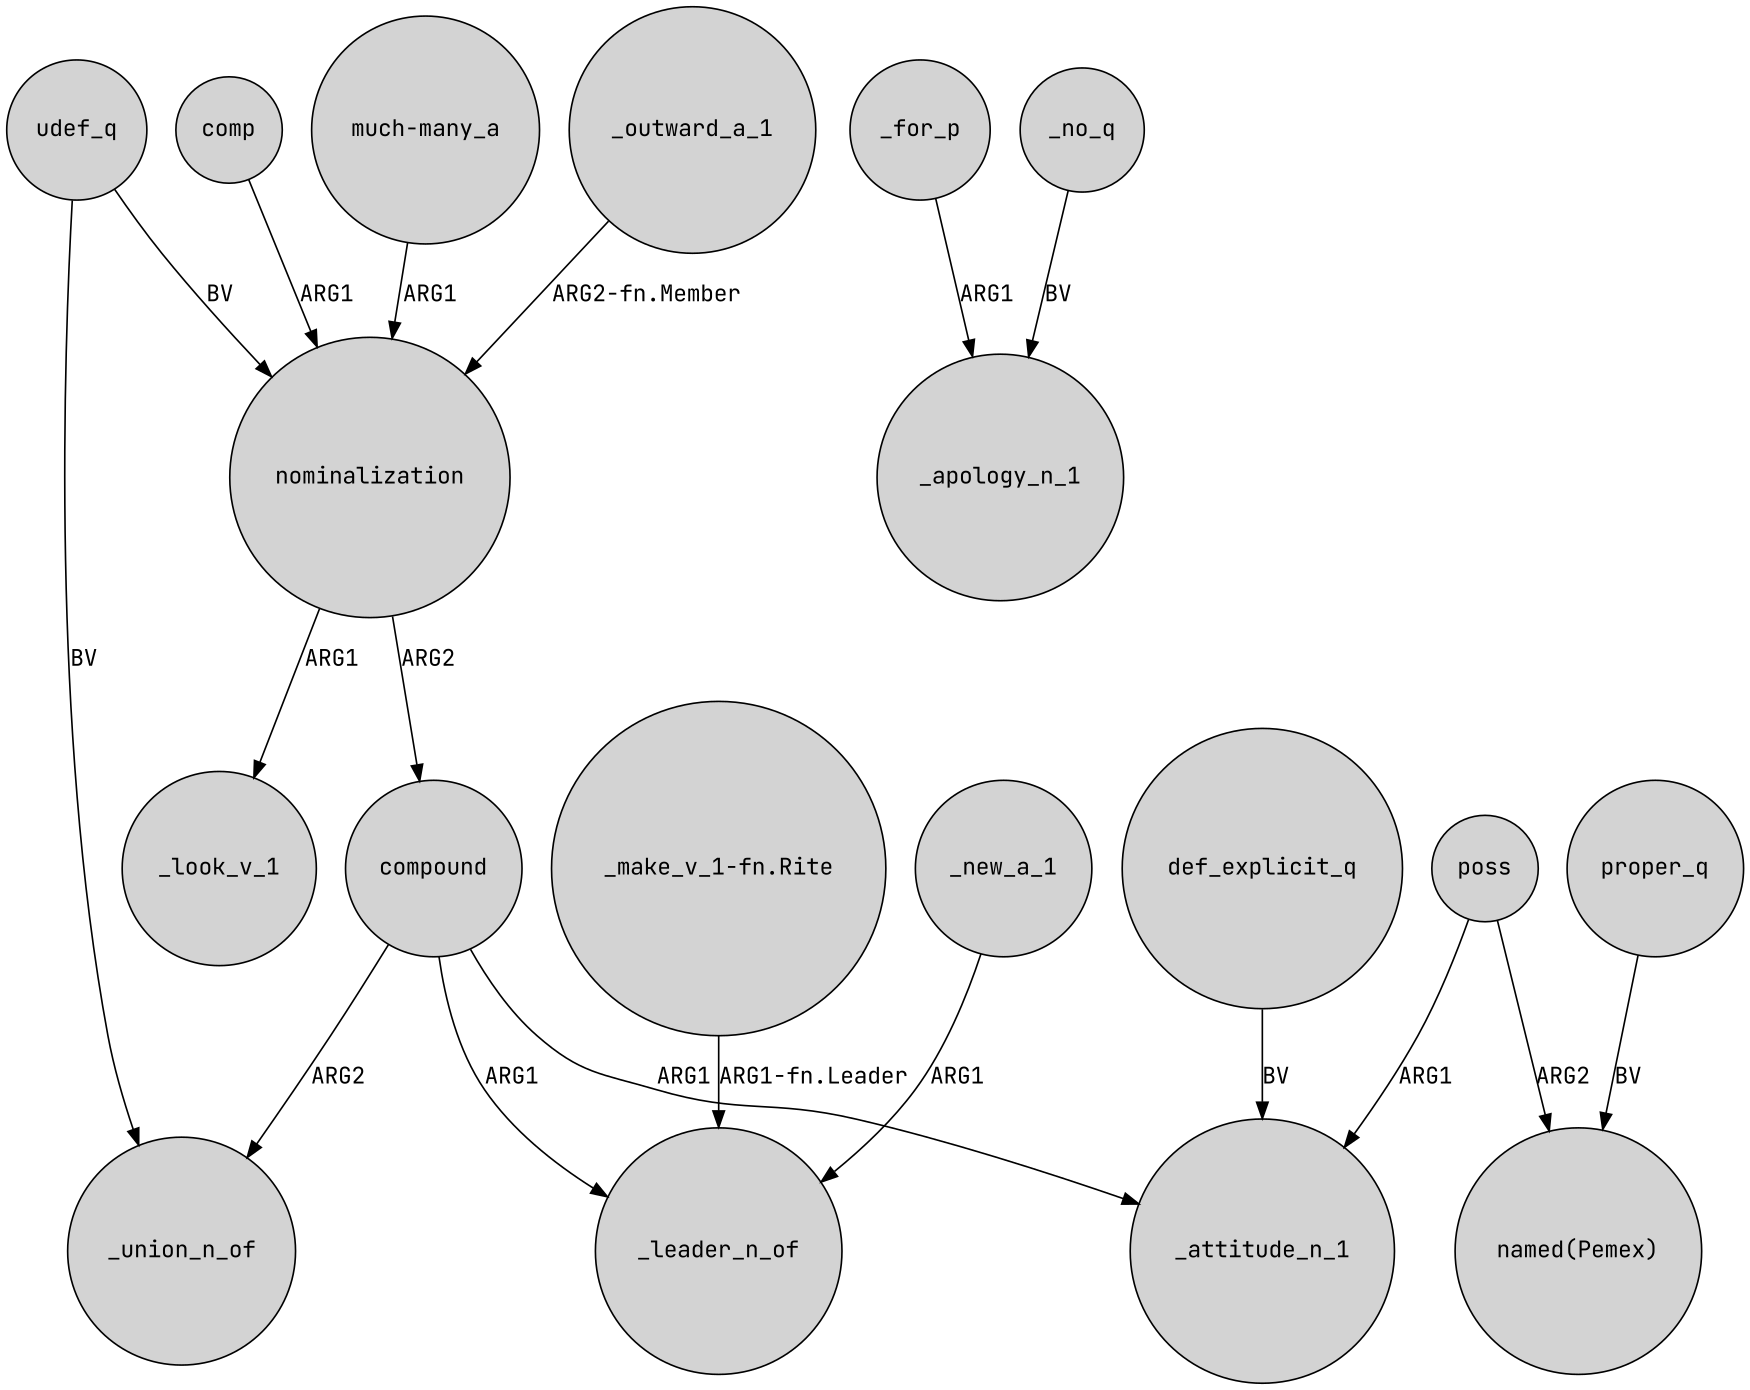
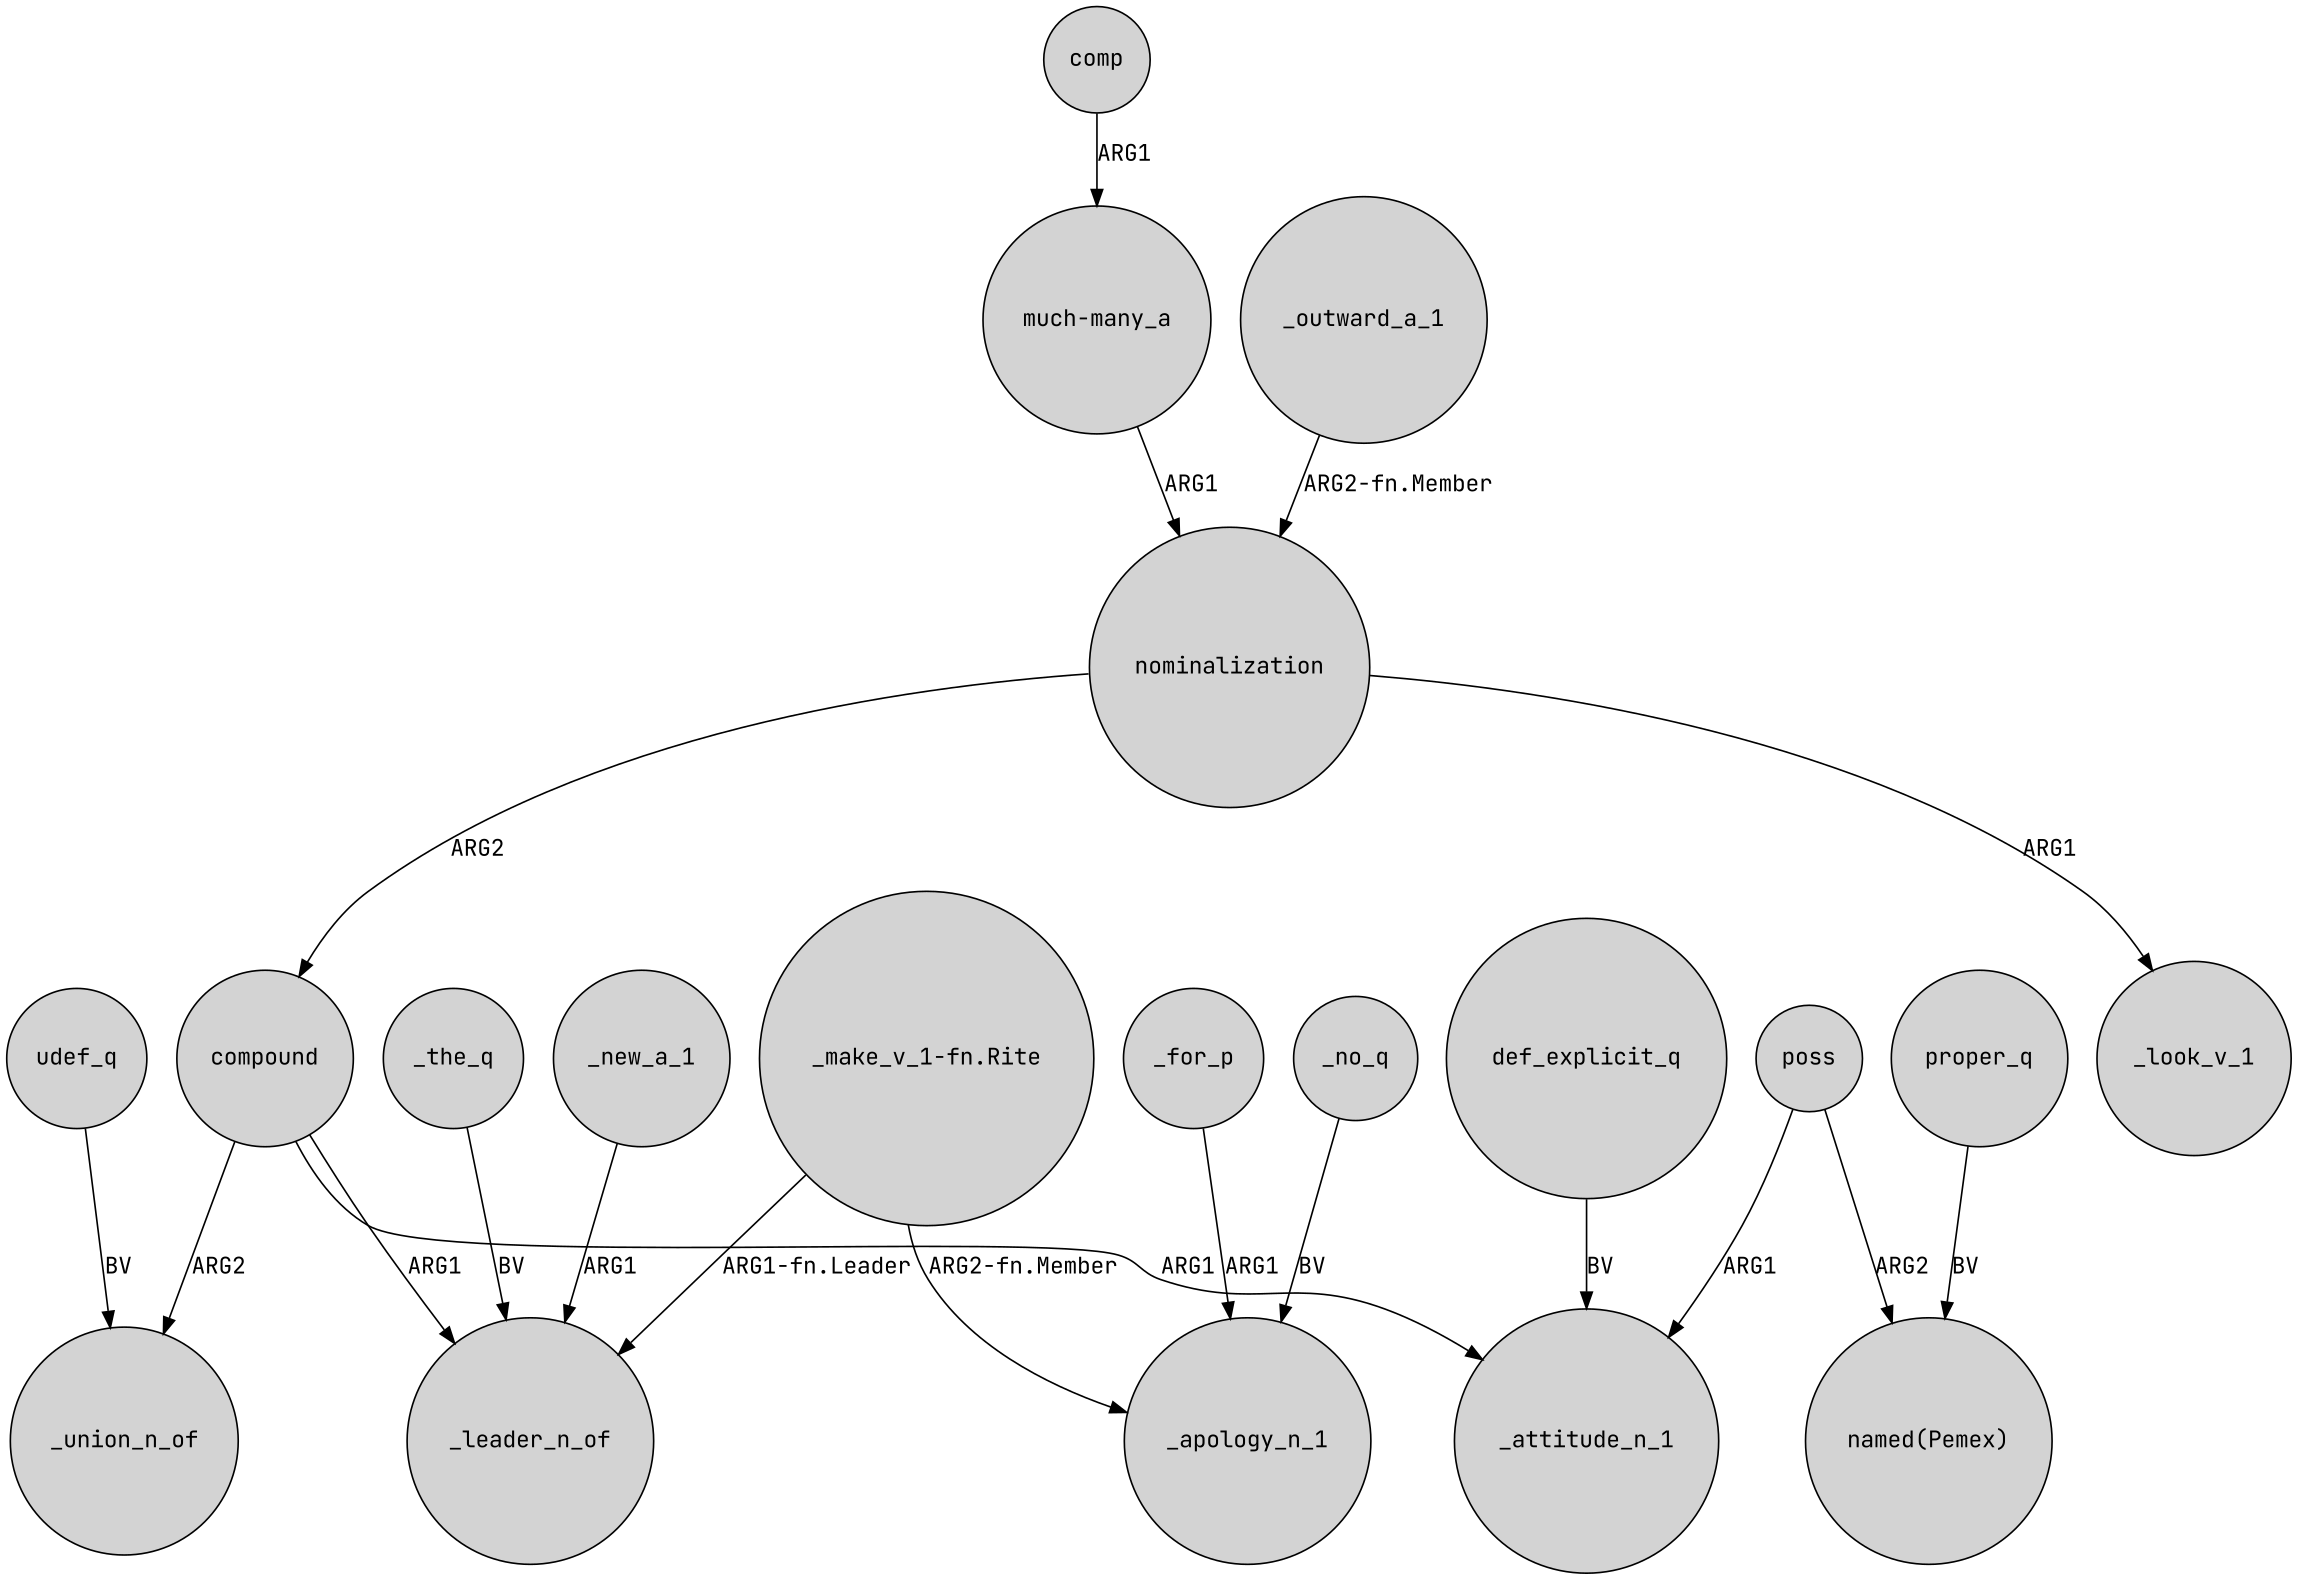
(280, 256) -> (1097, 151)
(184, 280) -> none
none -> (453, 1058)
none -> (985, 1341)
